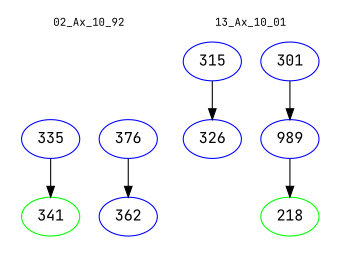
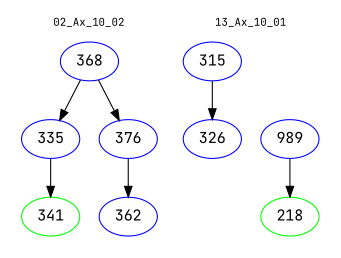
(89, 23) -> (89, 23)
none -> (89, 61)
(290, 61) -> none
